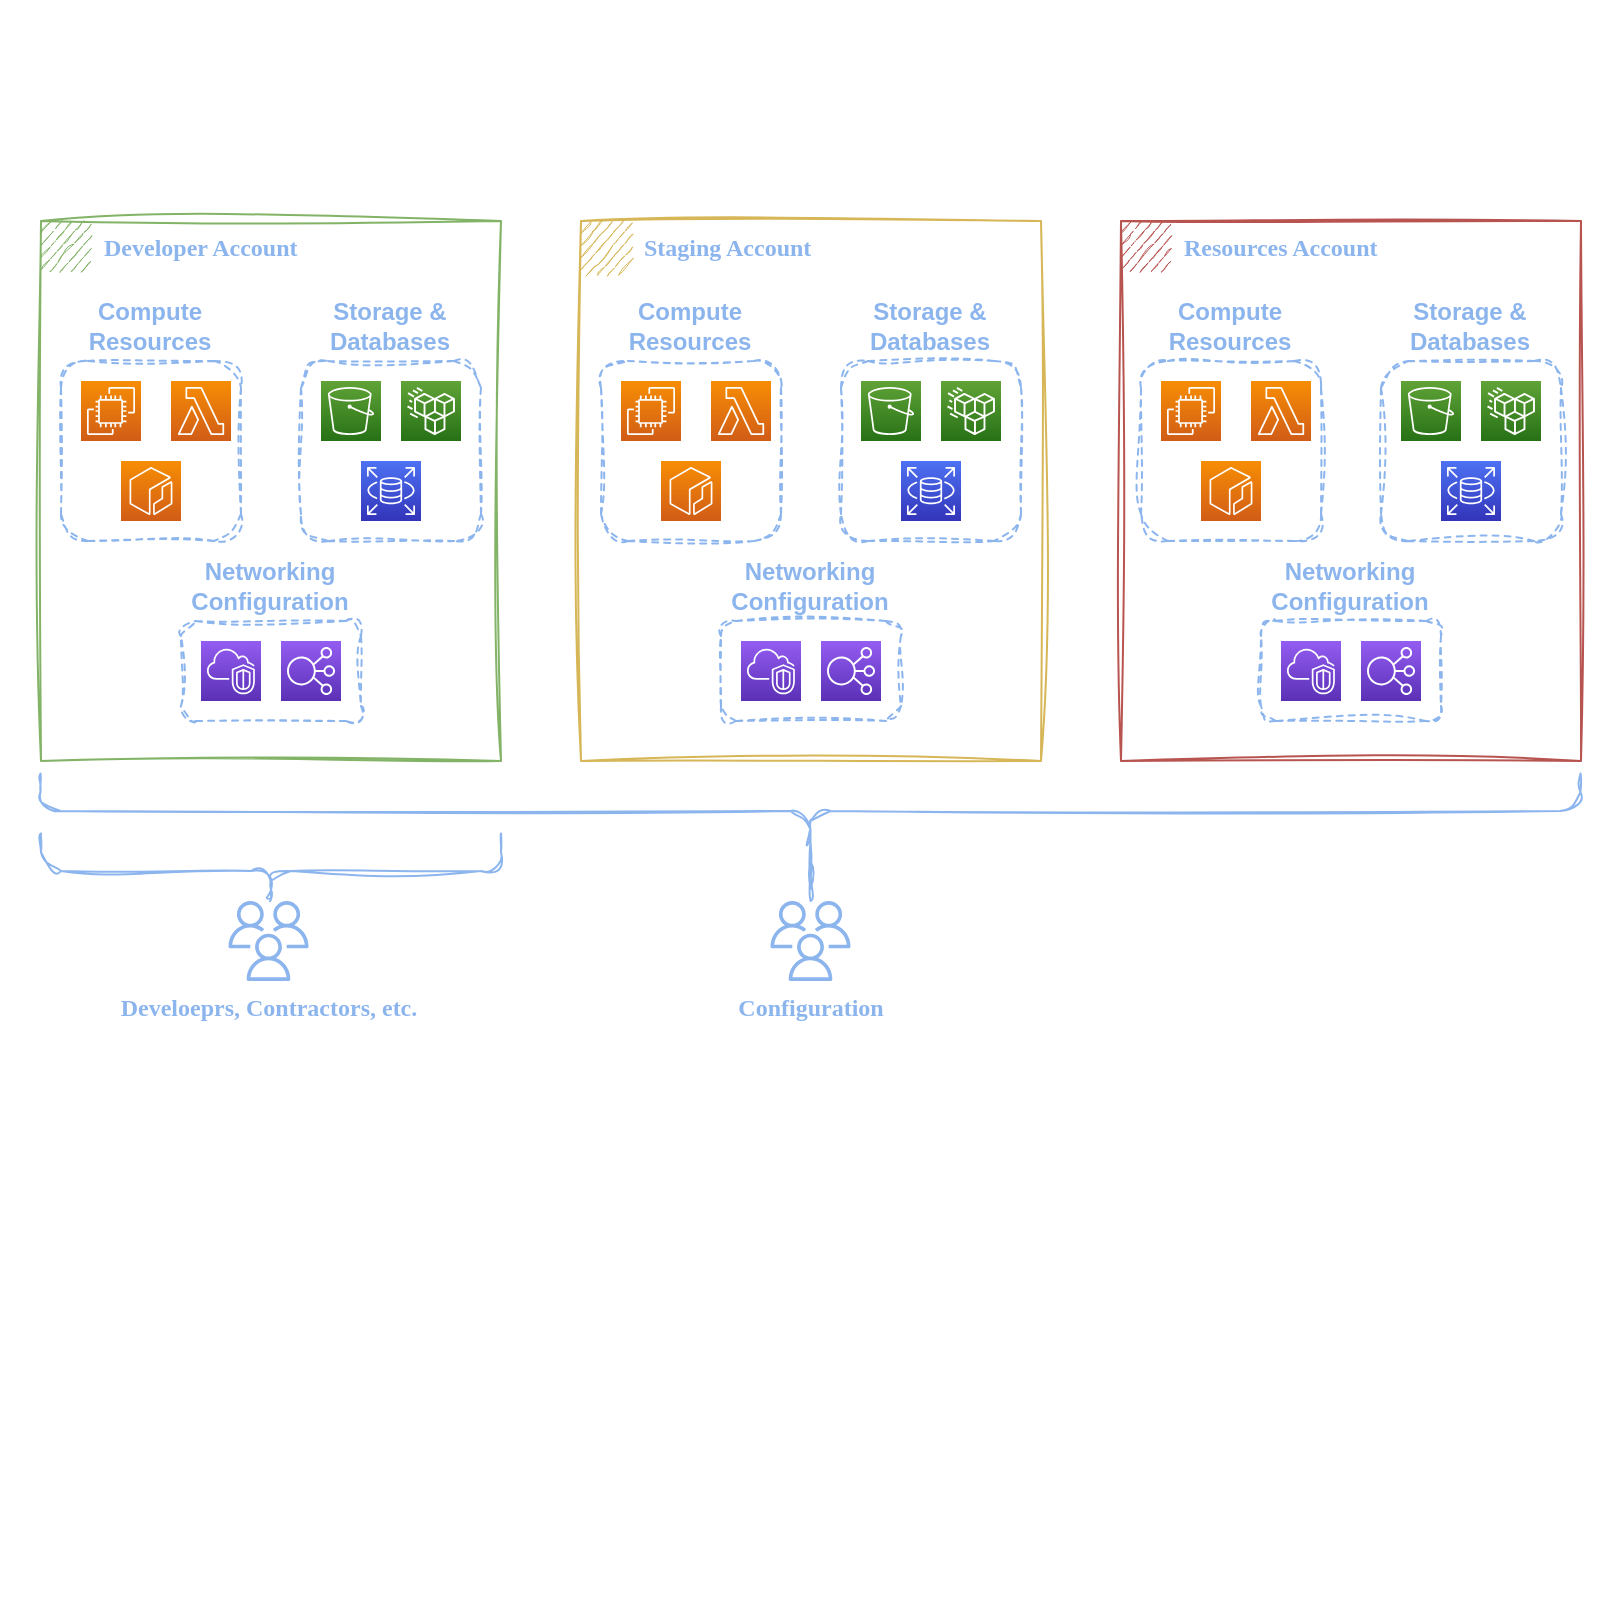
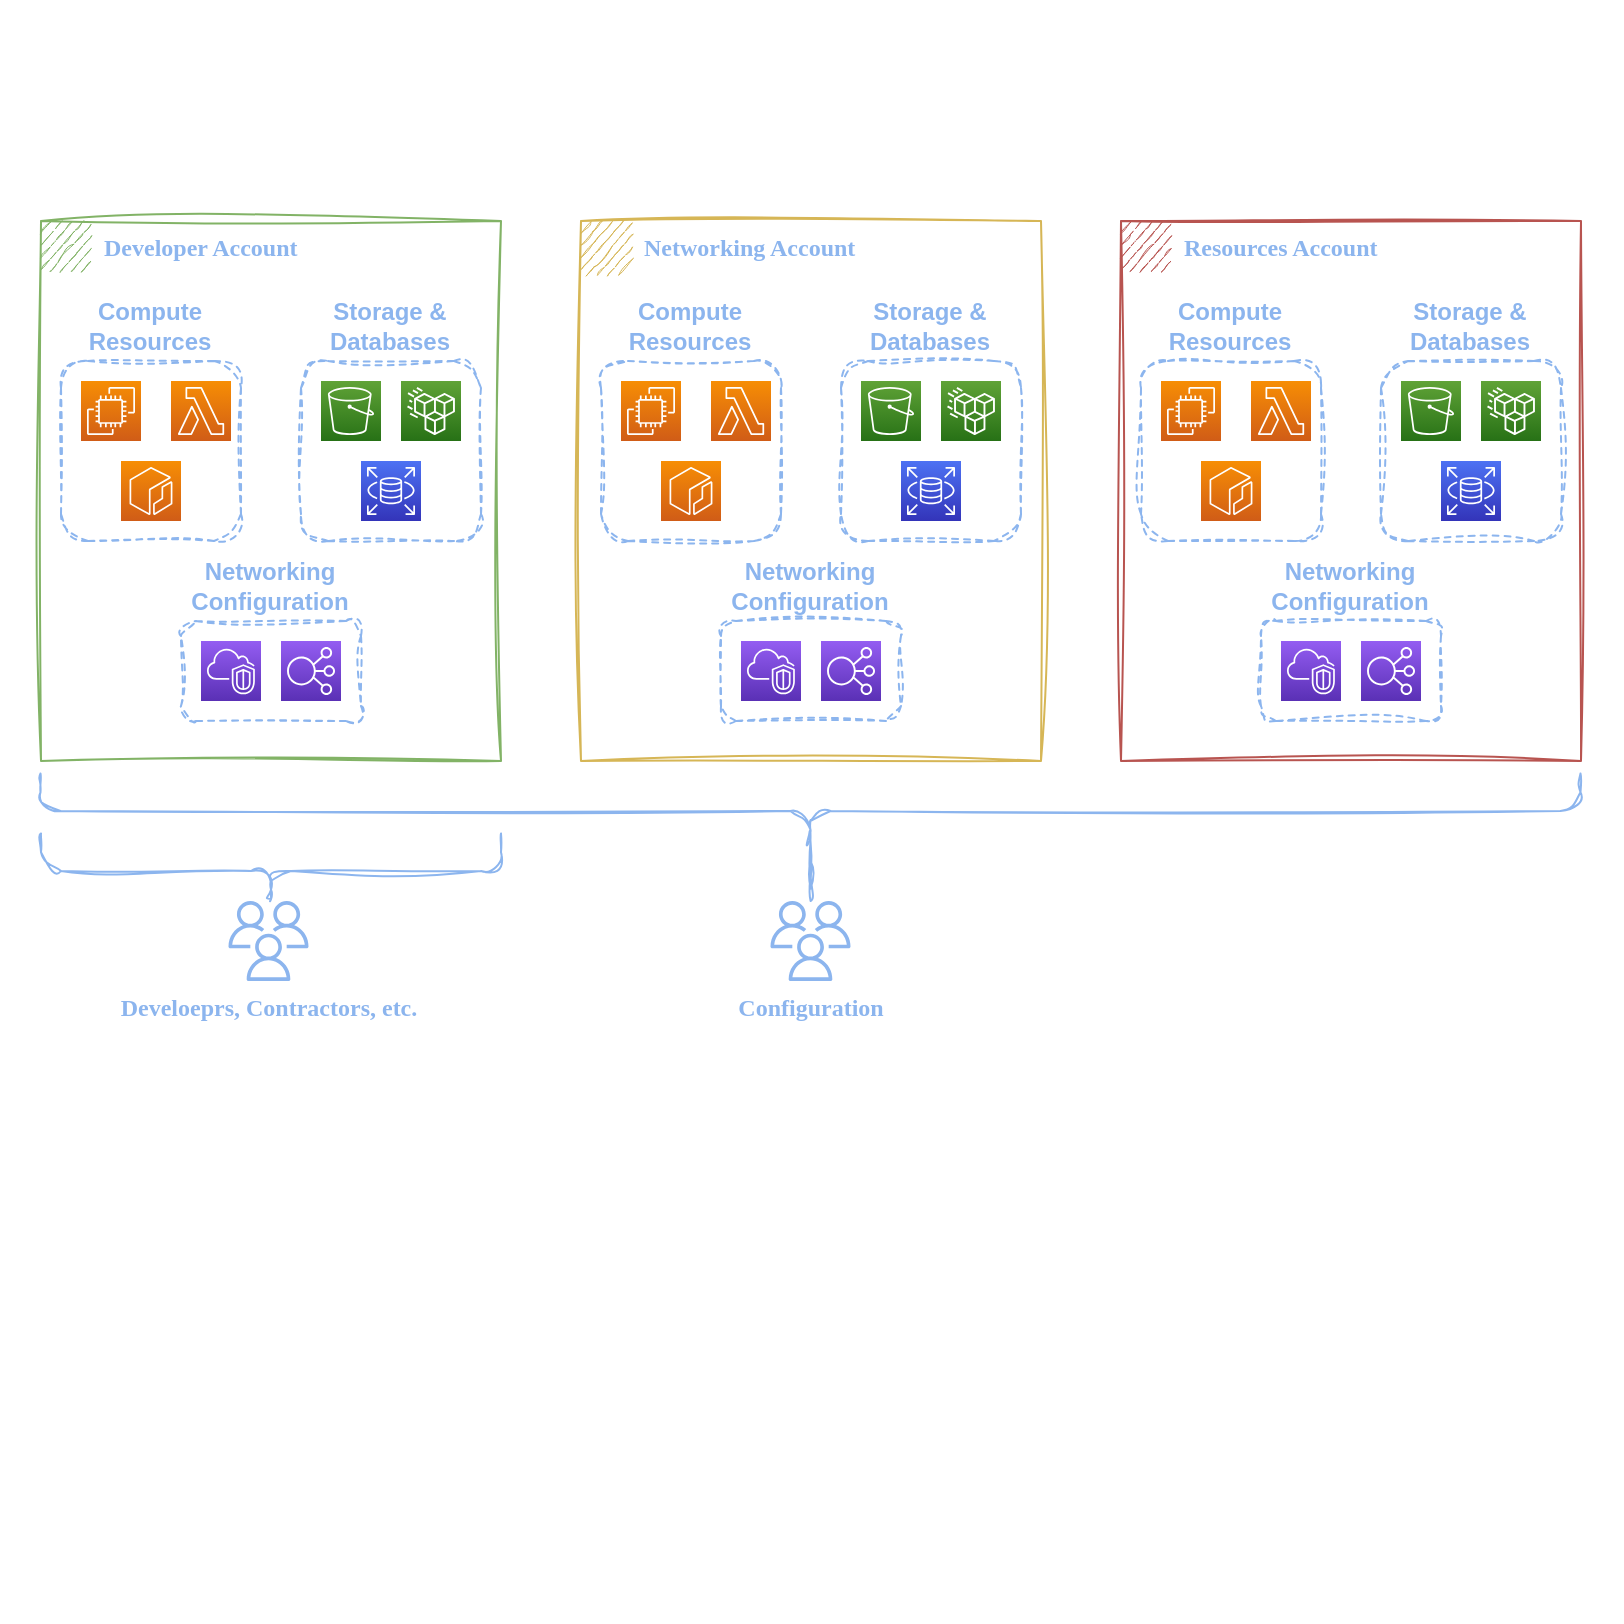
(740, 249) -> (760, 249)
